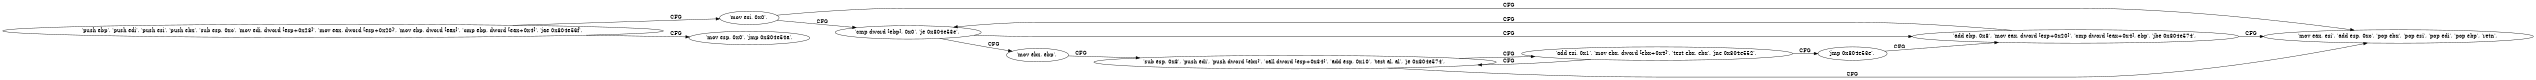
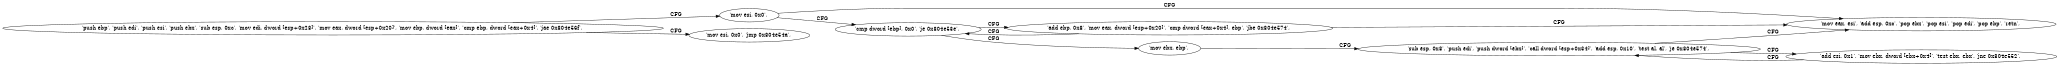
(749, 38) -> (749, 35)
(1853, 54) -> none
